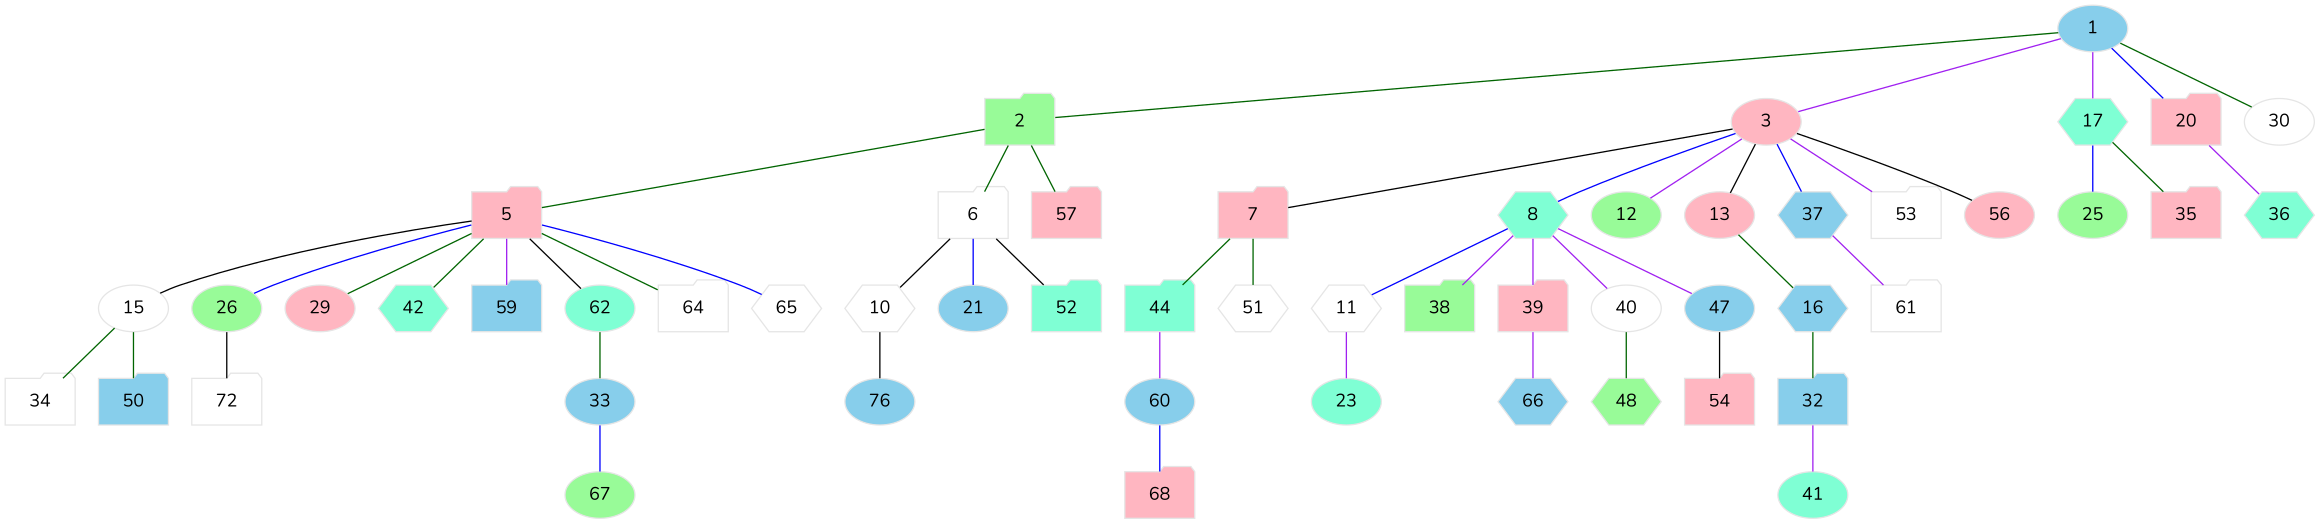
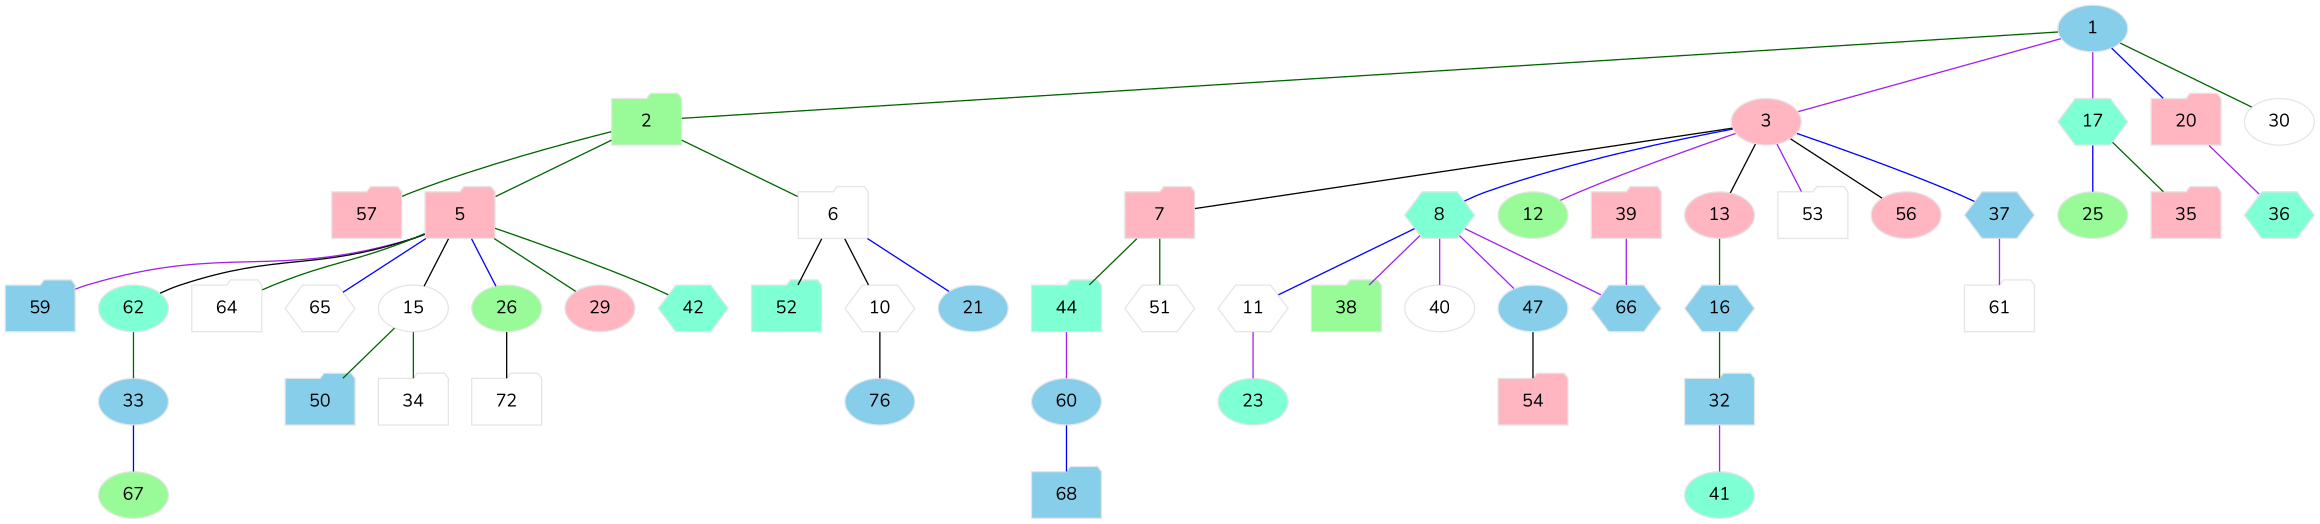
(1533, 262) -> (1533, 262)
(1626, 402) -> none
(1160, 495) -> (1066, 495)
